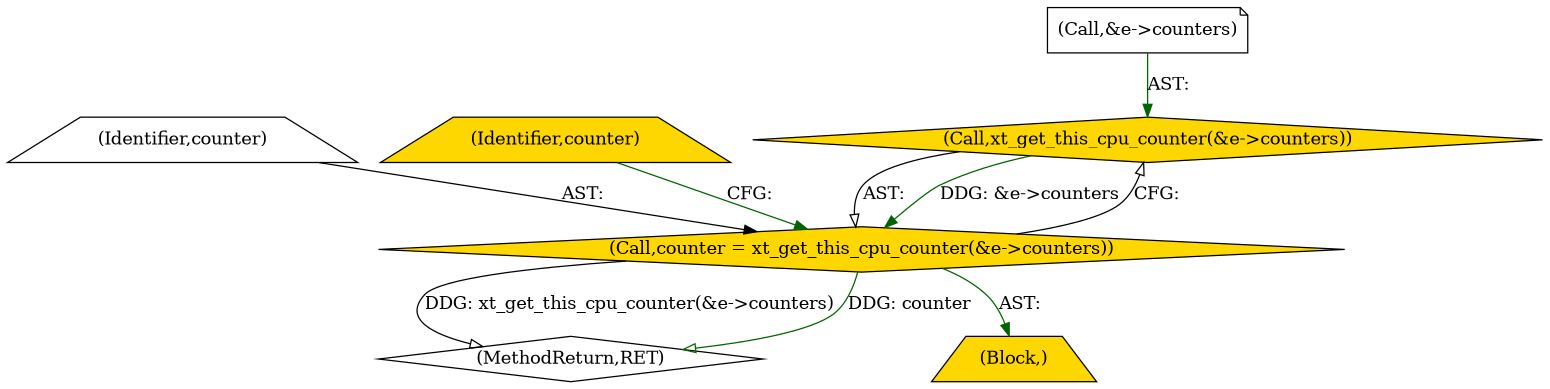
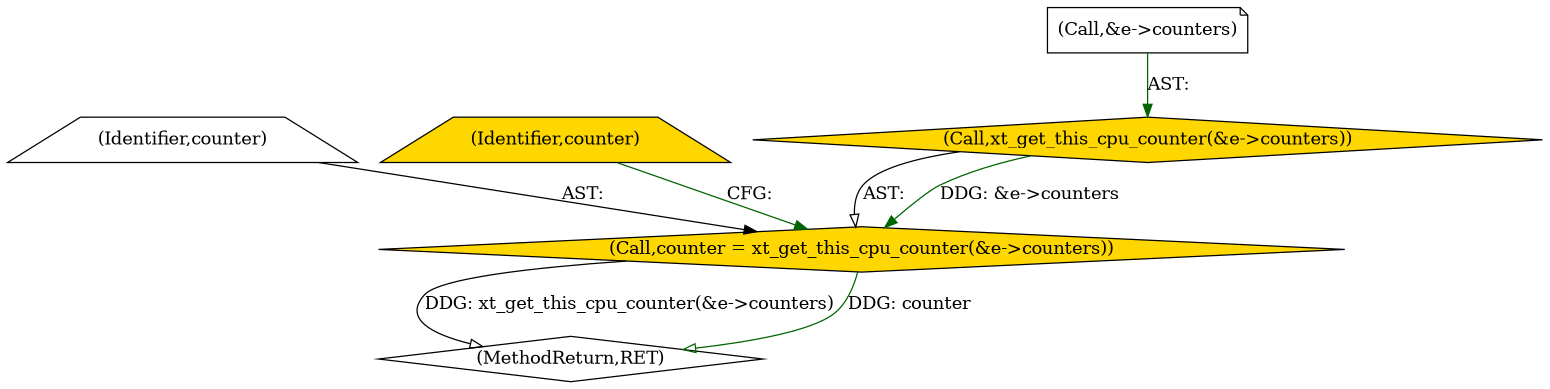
(1087, 219) -> none
(1014, 359) -> none
